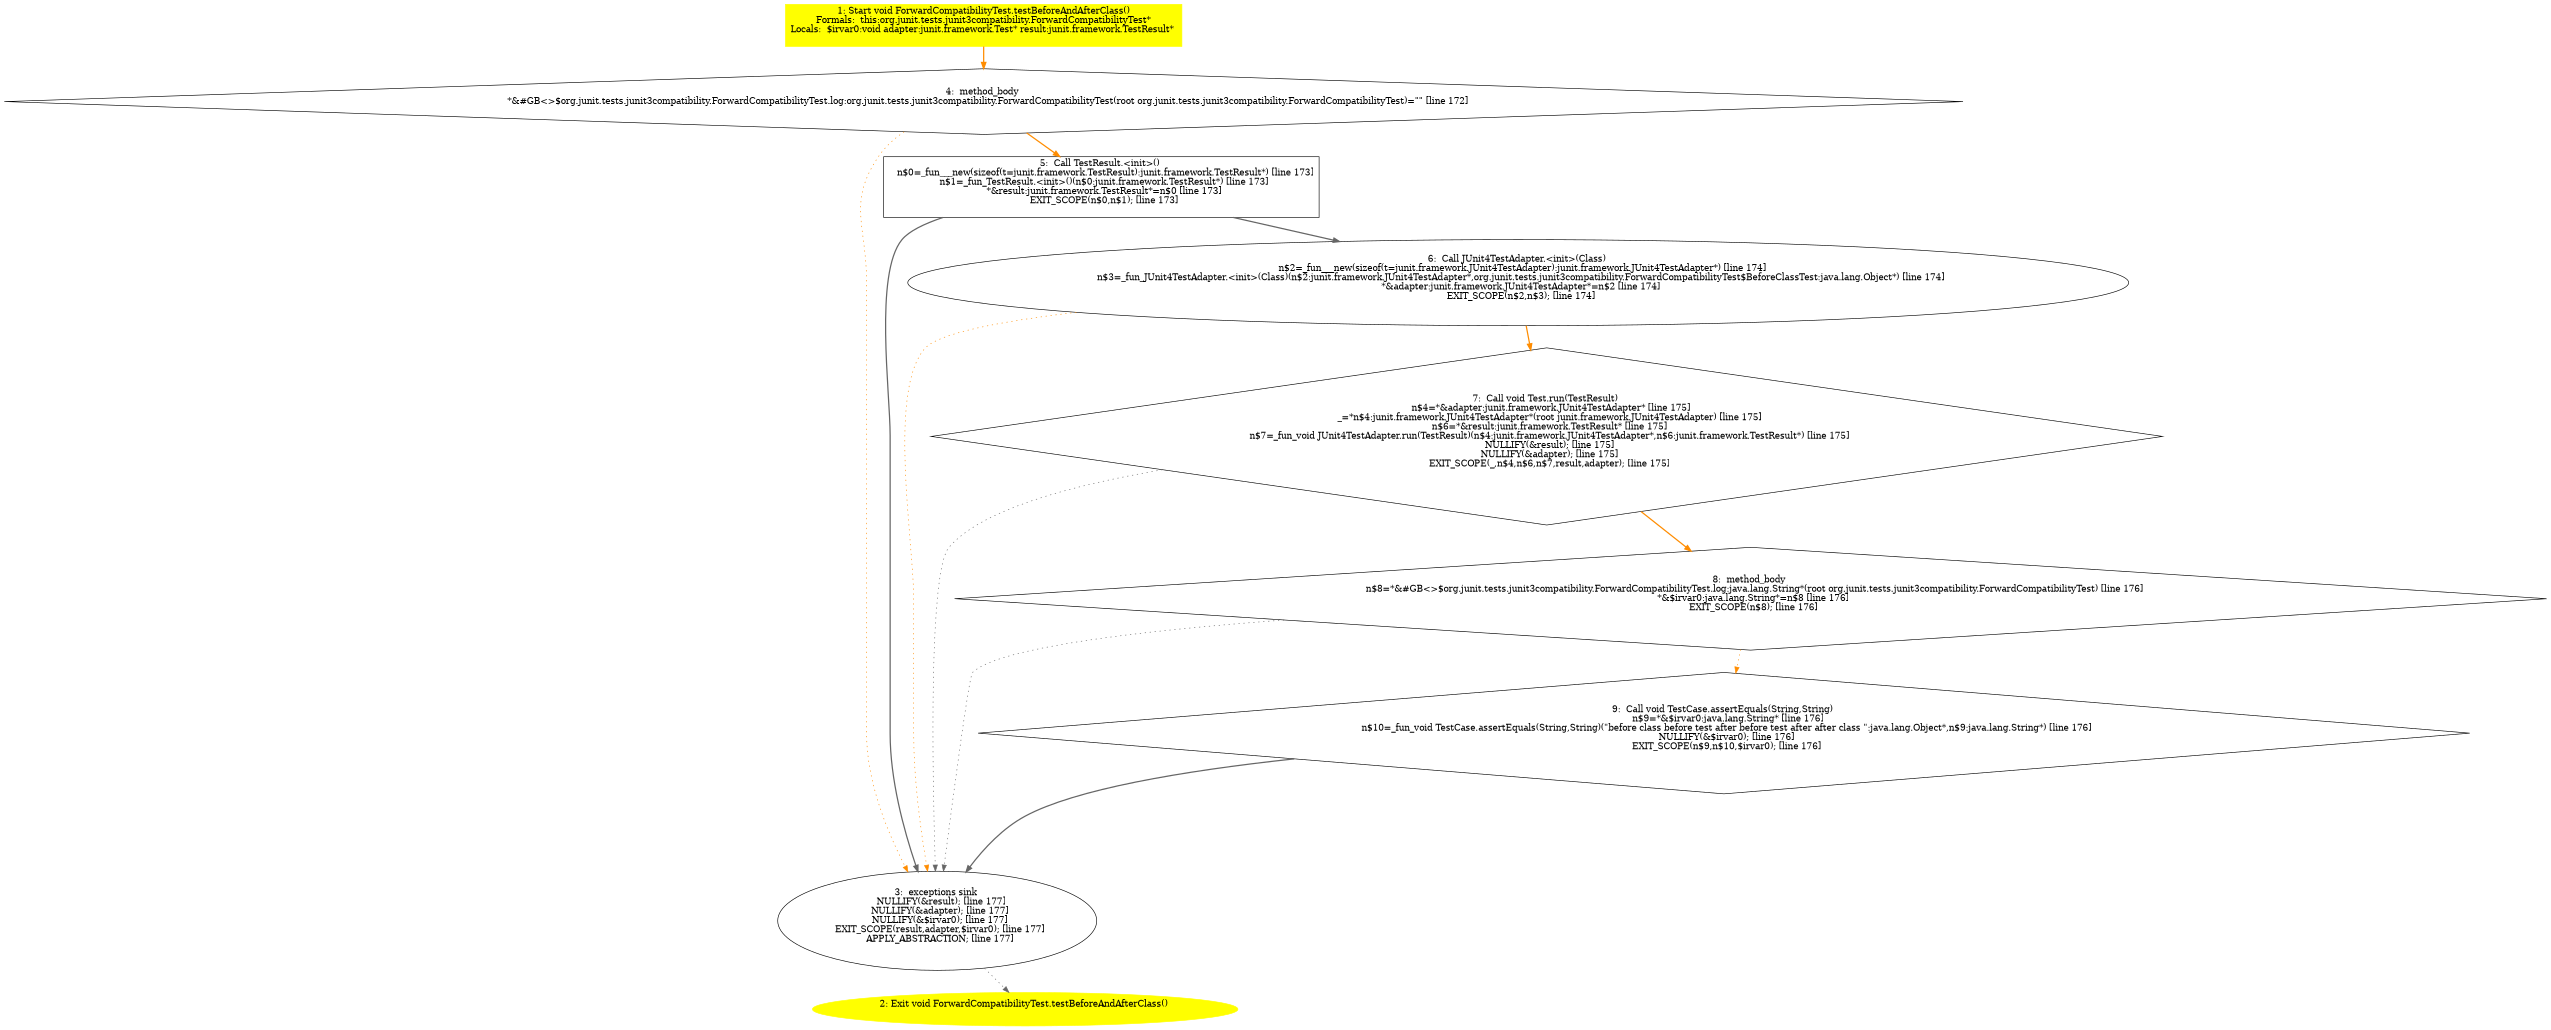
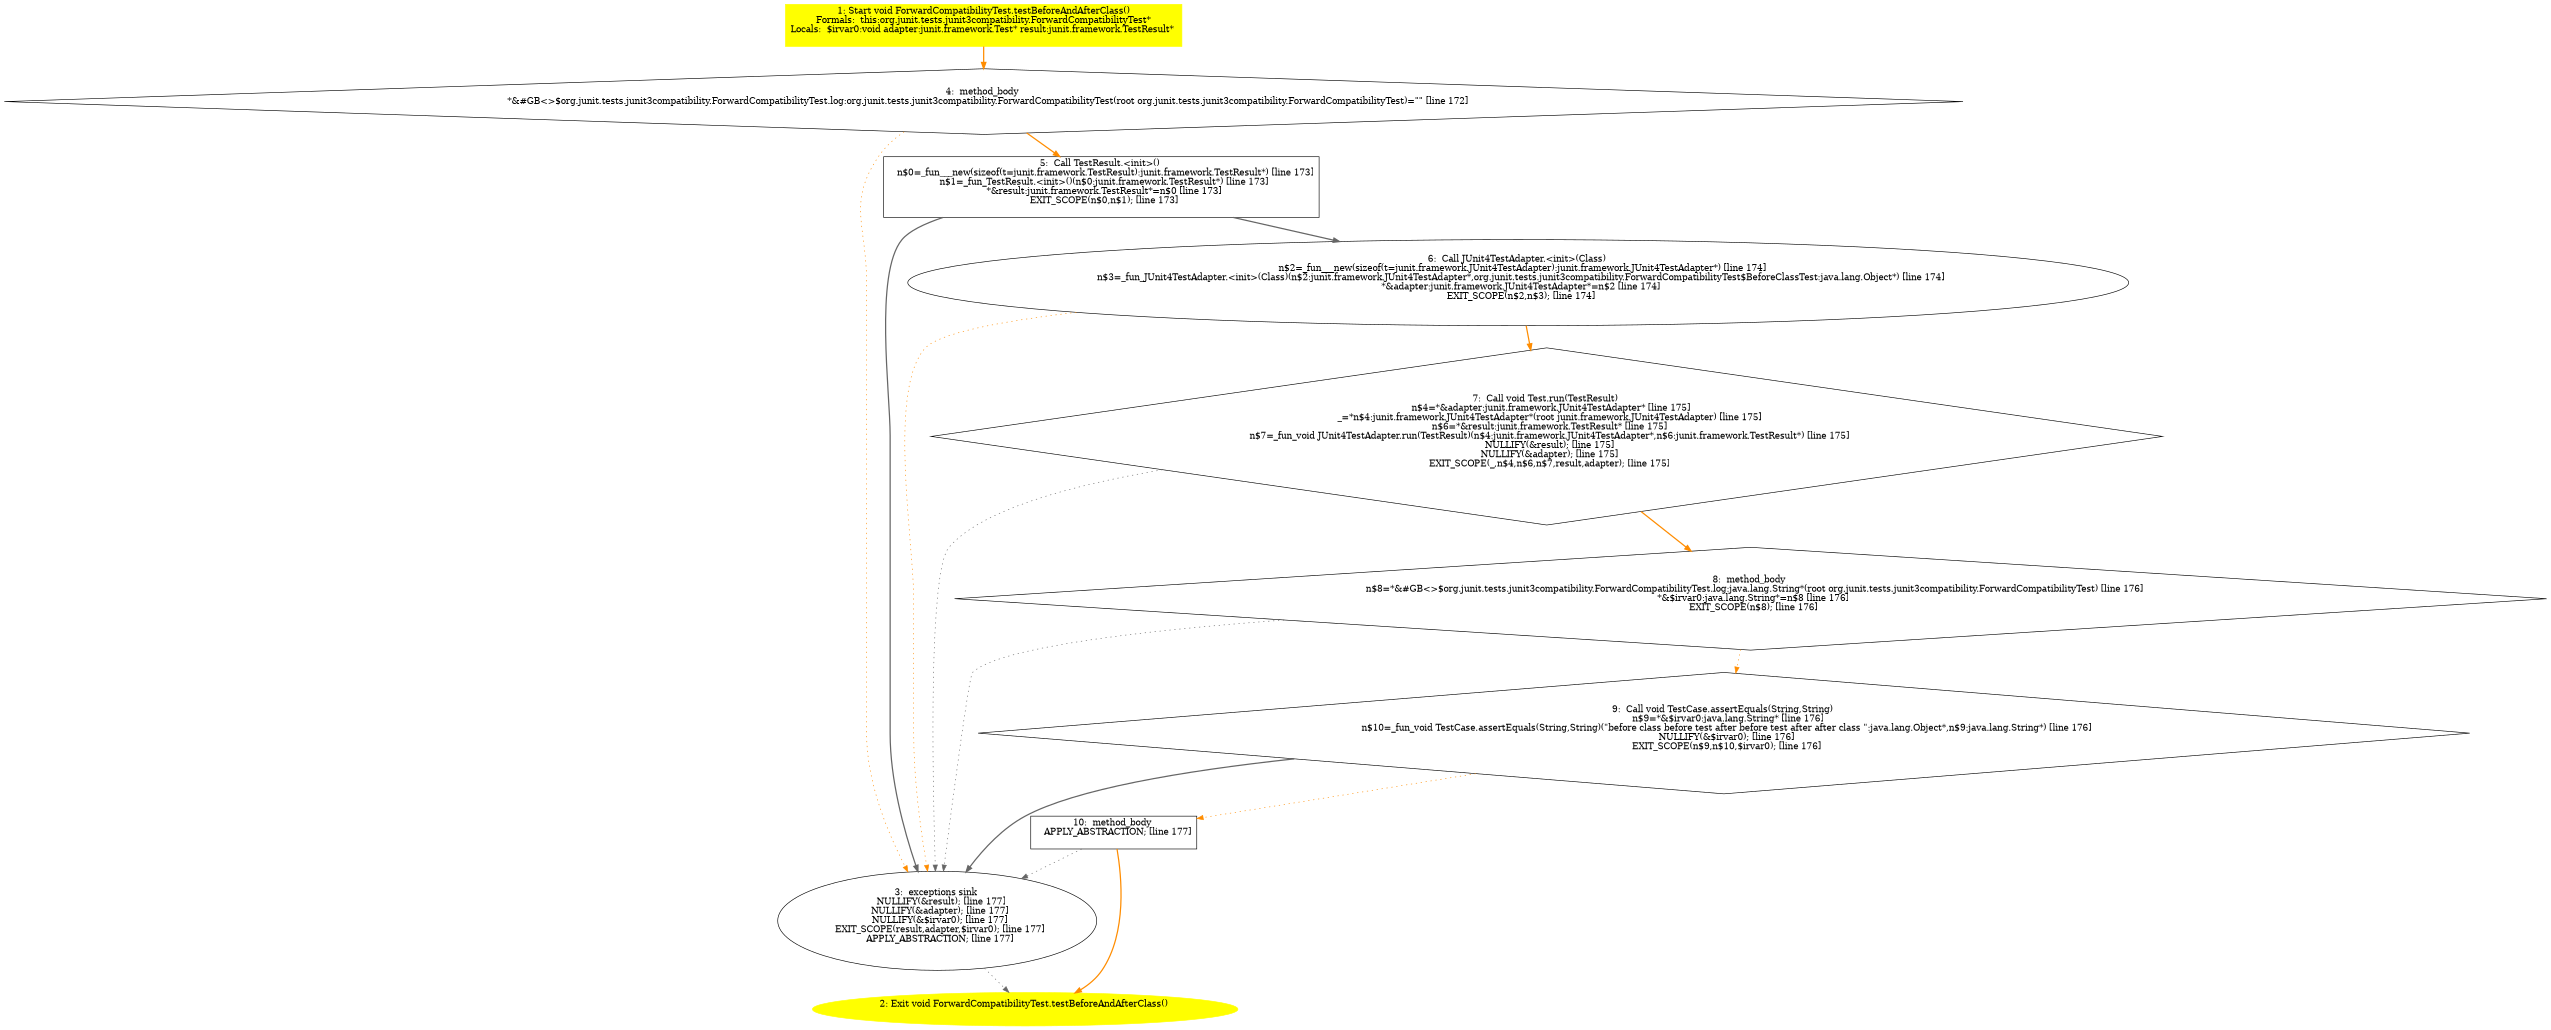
none -> (1114, 833)
